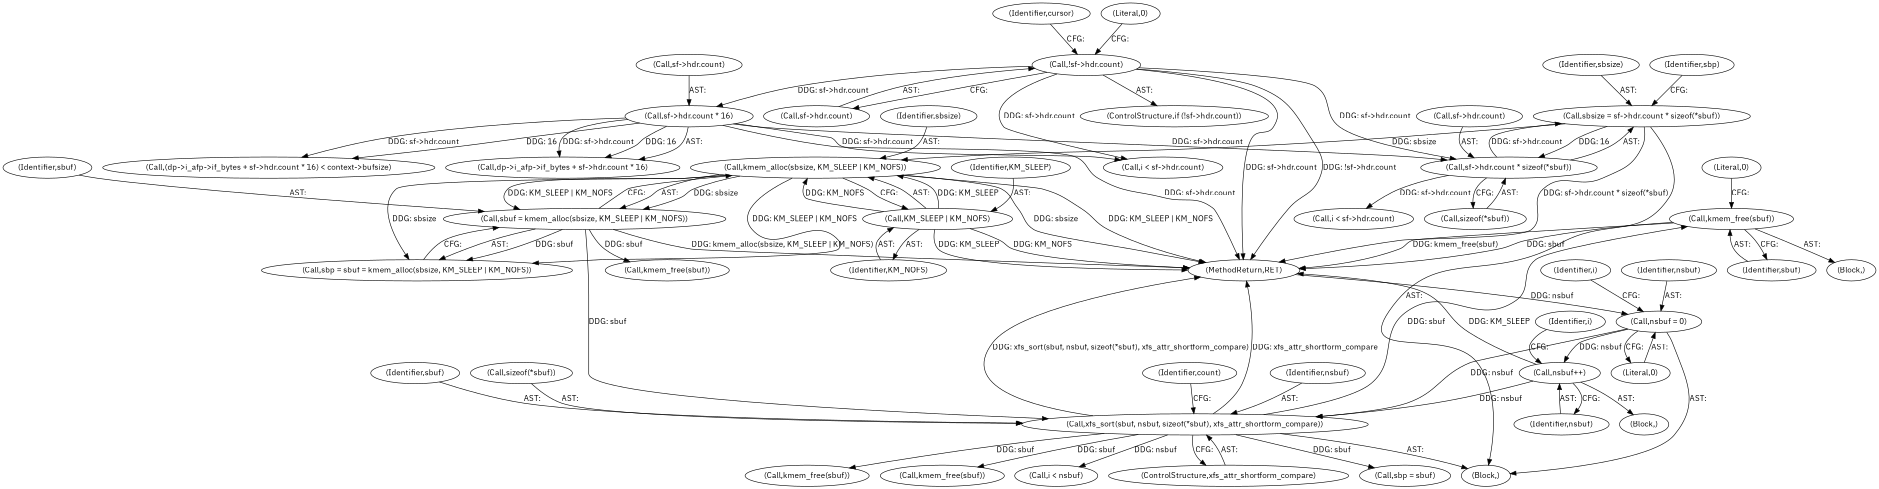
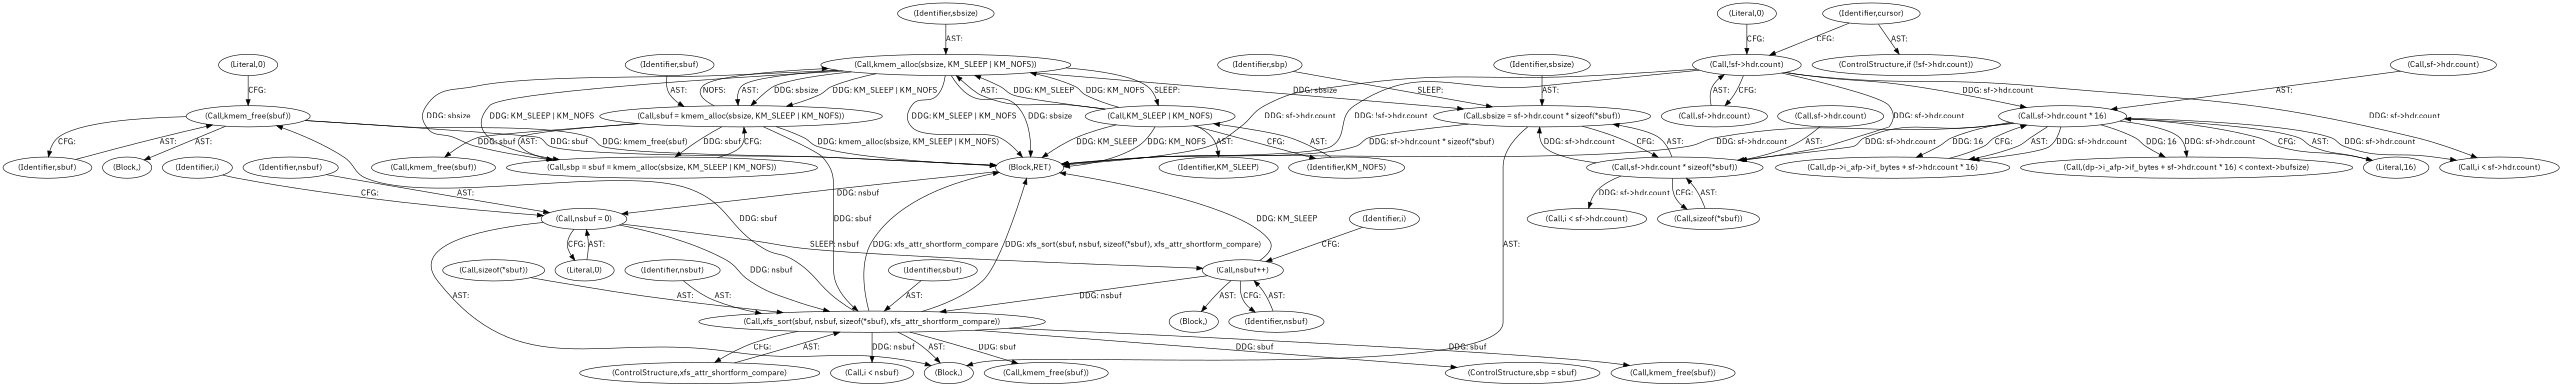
(1127, 89) -> (1887, 37)
(1680, 91) -> (1431, 91)
(1594, 142) -> (1647, 142)
(1270, 145) -> (1245, 90)
none -> (1986, 145)
none -> (2396, 168)
(638, 193) -> (715, 91)
(890, 193) -> (1168, 91)
(1012, 193) -> (1210, 136)
(915, 245) -> (1277, 142)
(1244, 270) -> (1030, 168)
(1601, 347) -> (835, 245)
(1190, 373) -> none
(1405, 476) -> (1523, 373)
